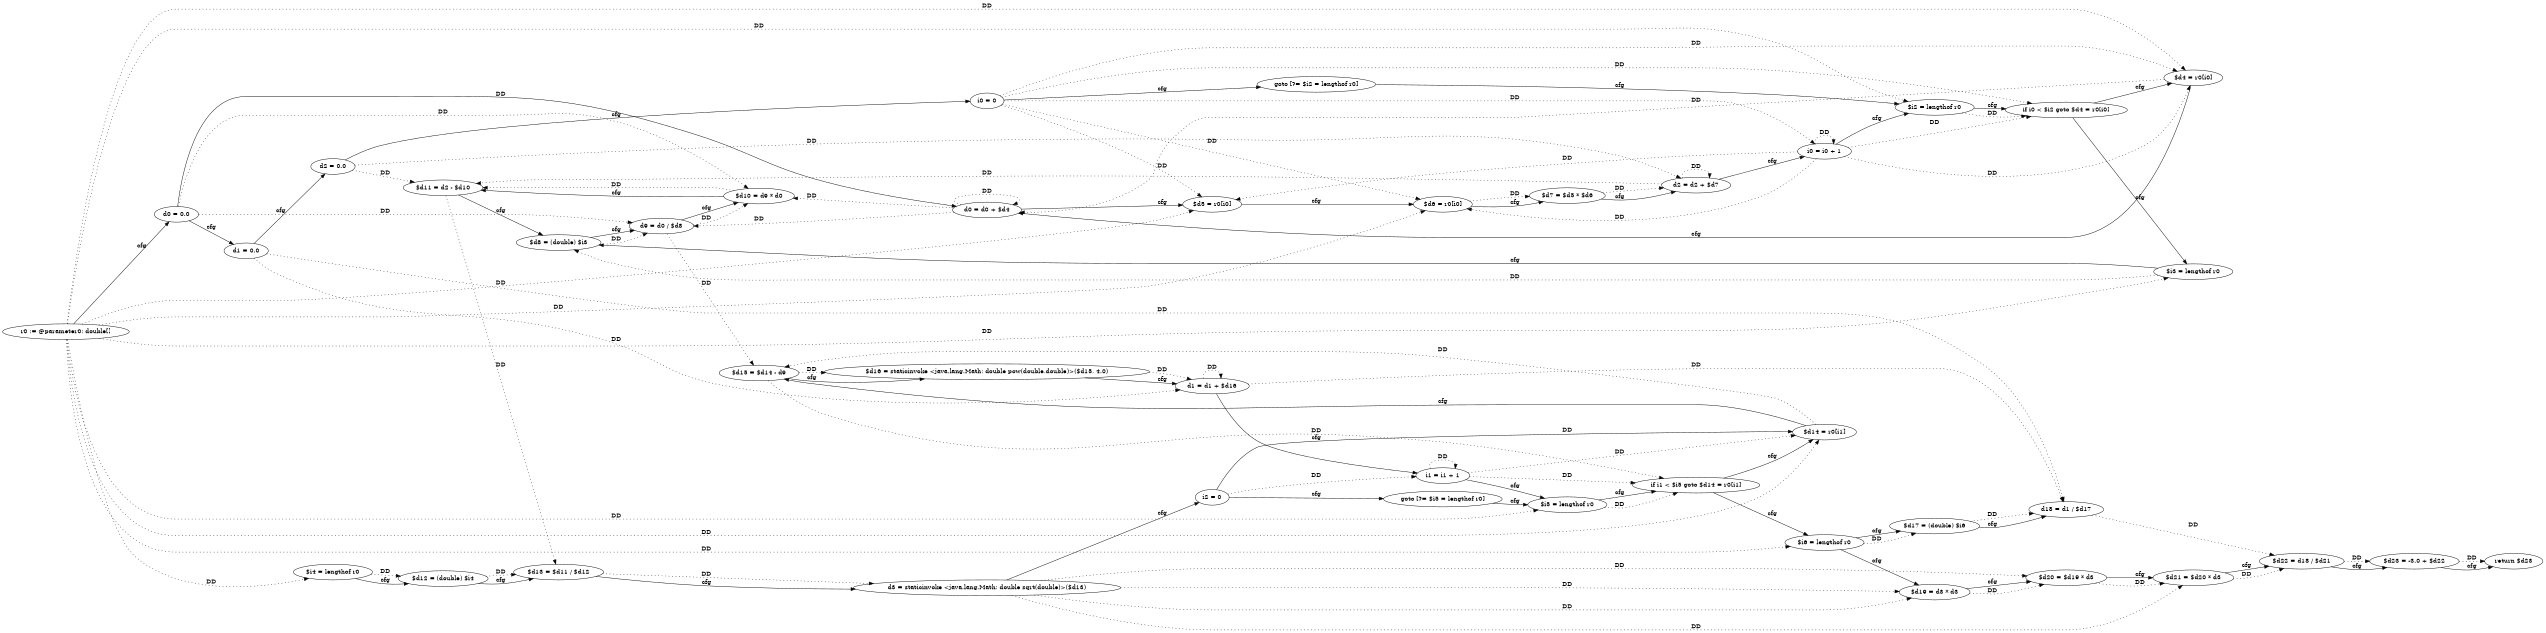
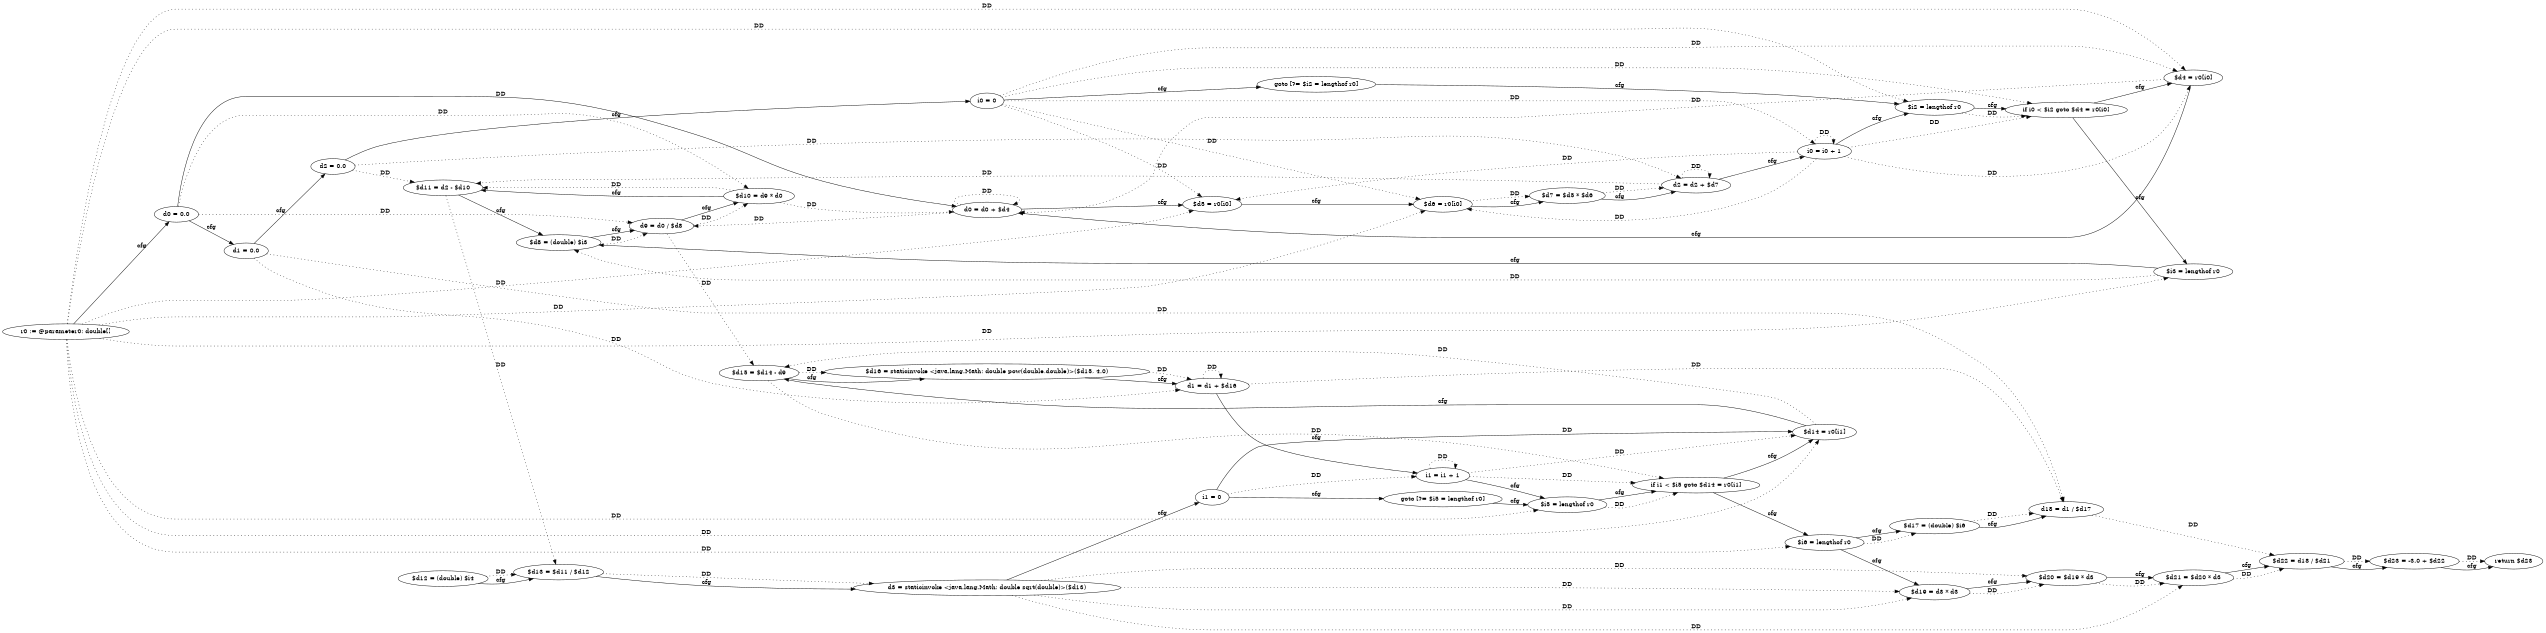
(876, 203) -> (864, 212)
(1212, 497) -> (1212, 497)
(333, 572) -> none
